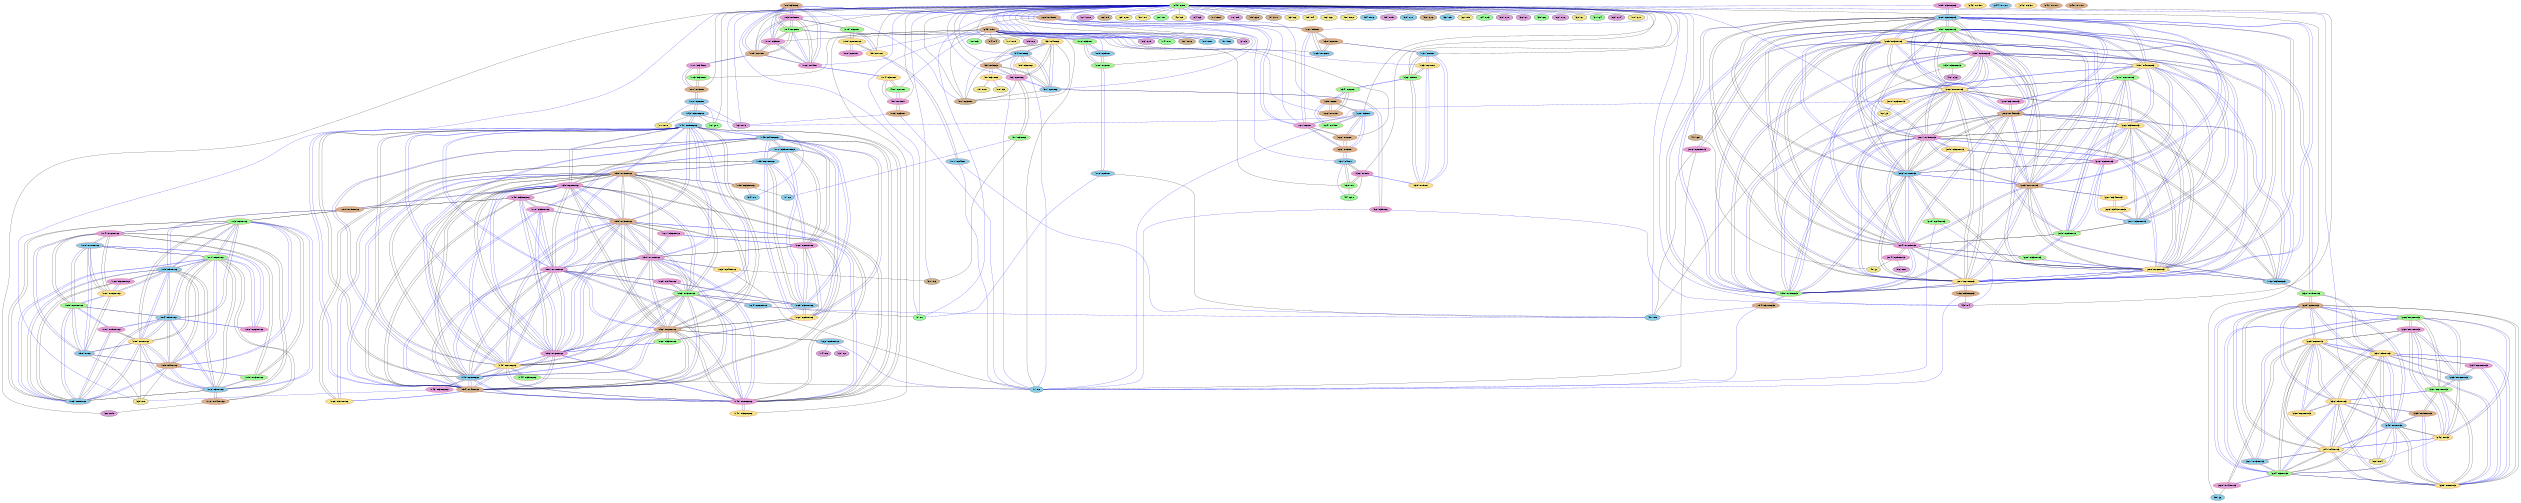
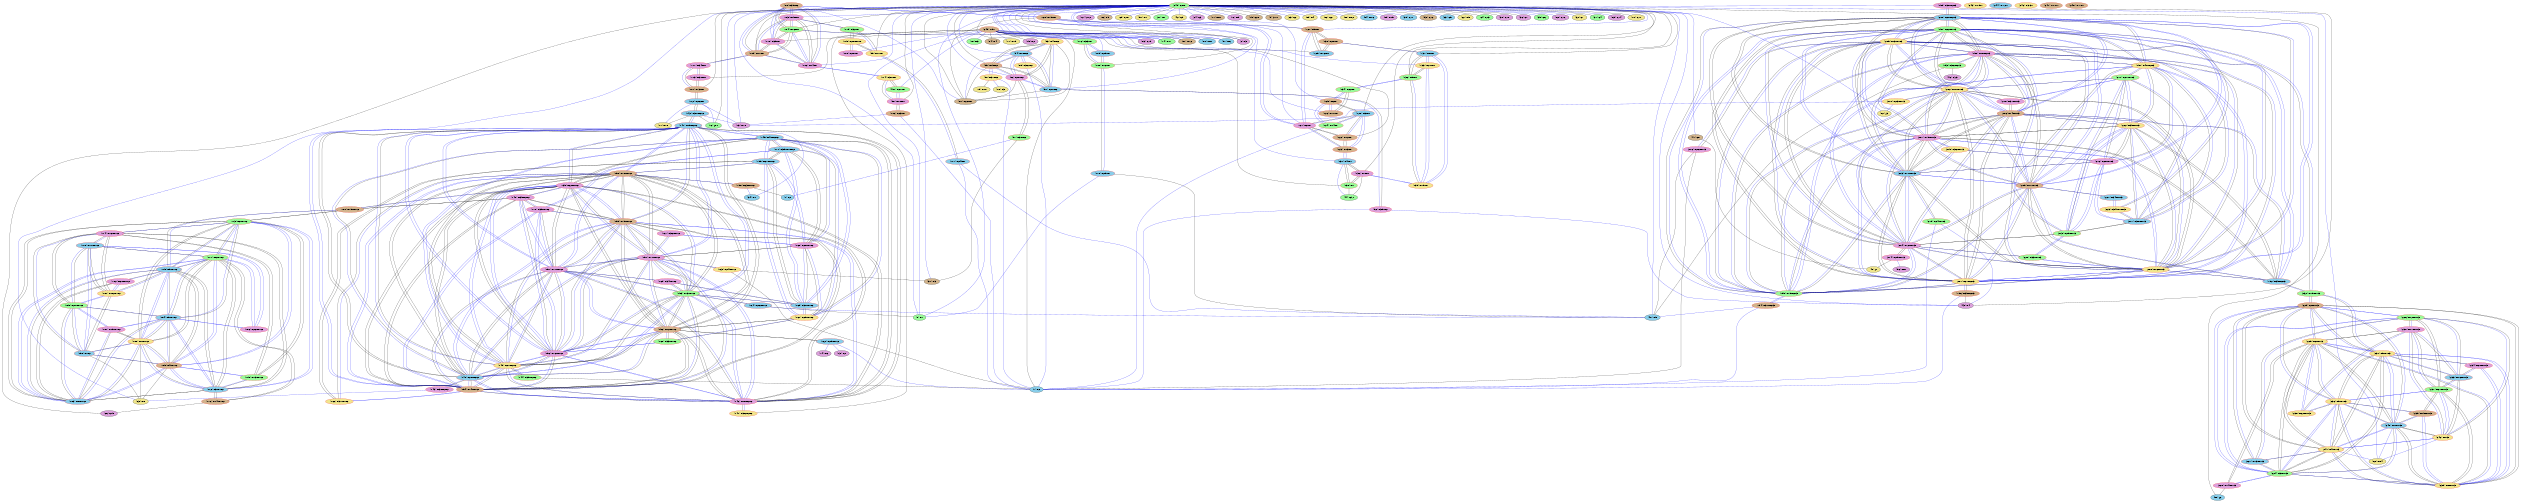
(698, 78) -> (698, 78)
(2114, 198) -> (2114, 198)
